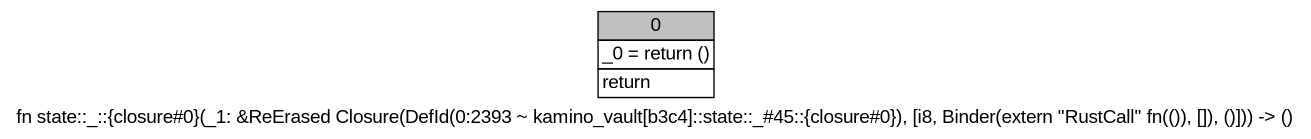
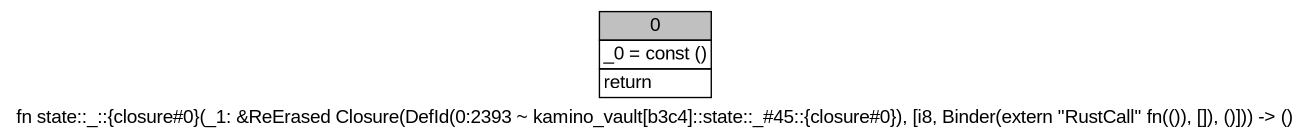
(656, 54) -> (655, 54)
